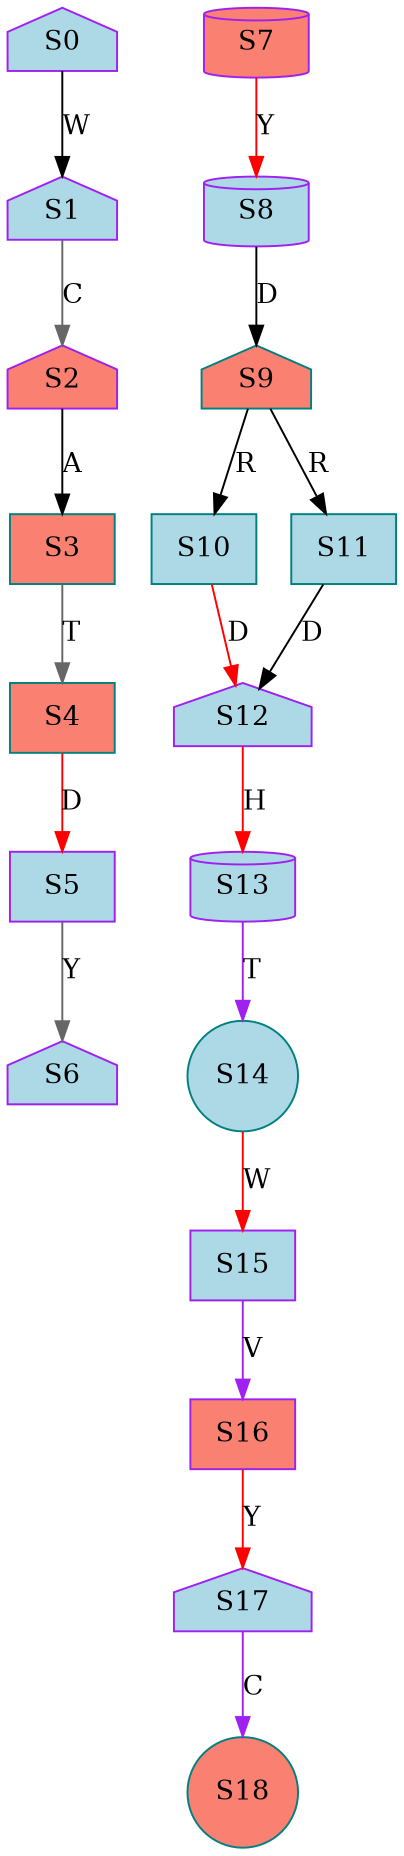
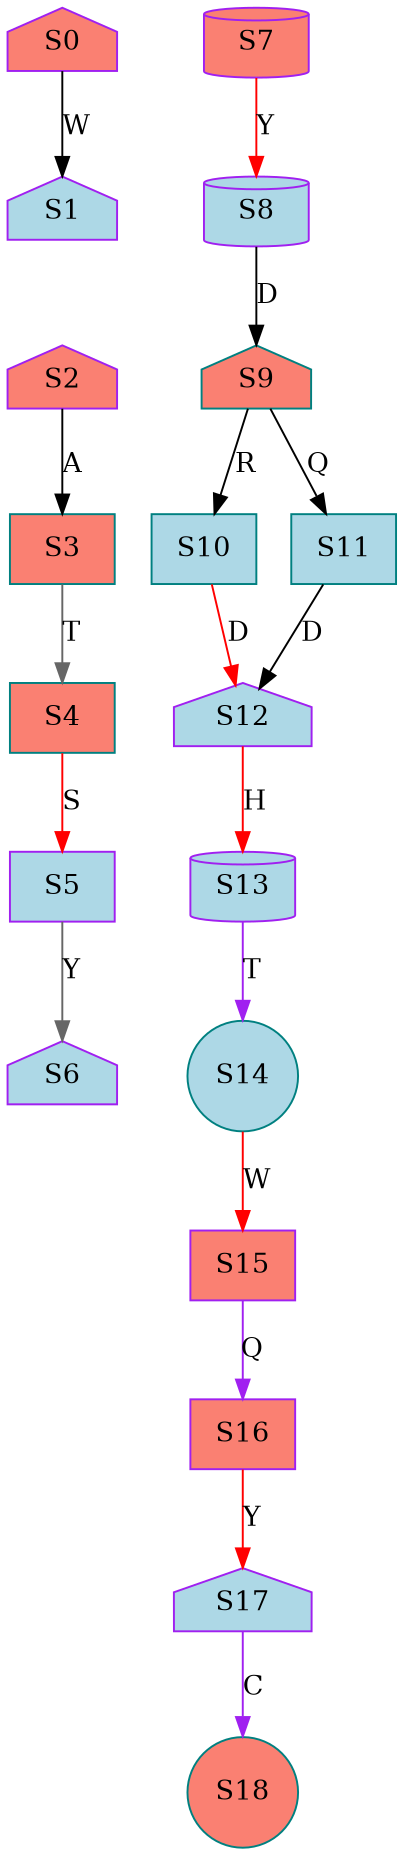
(62, 43) -> (62, 43)
(62, 283) -> none
(318, 465) -> (318, 465)
(72, 802) -> (72, 802)
(243, 1265) -> (243, 1265)
(252, 1350) -> (252, 1350)
